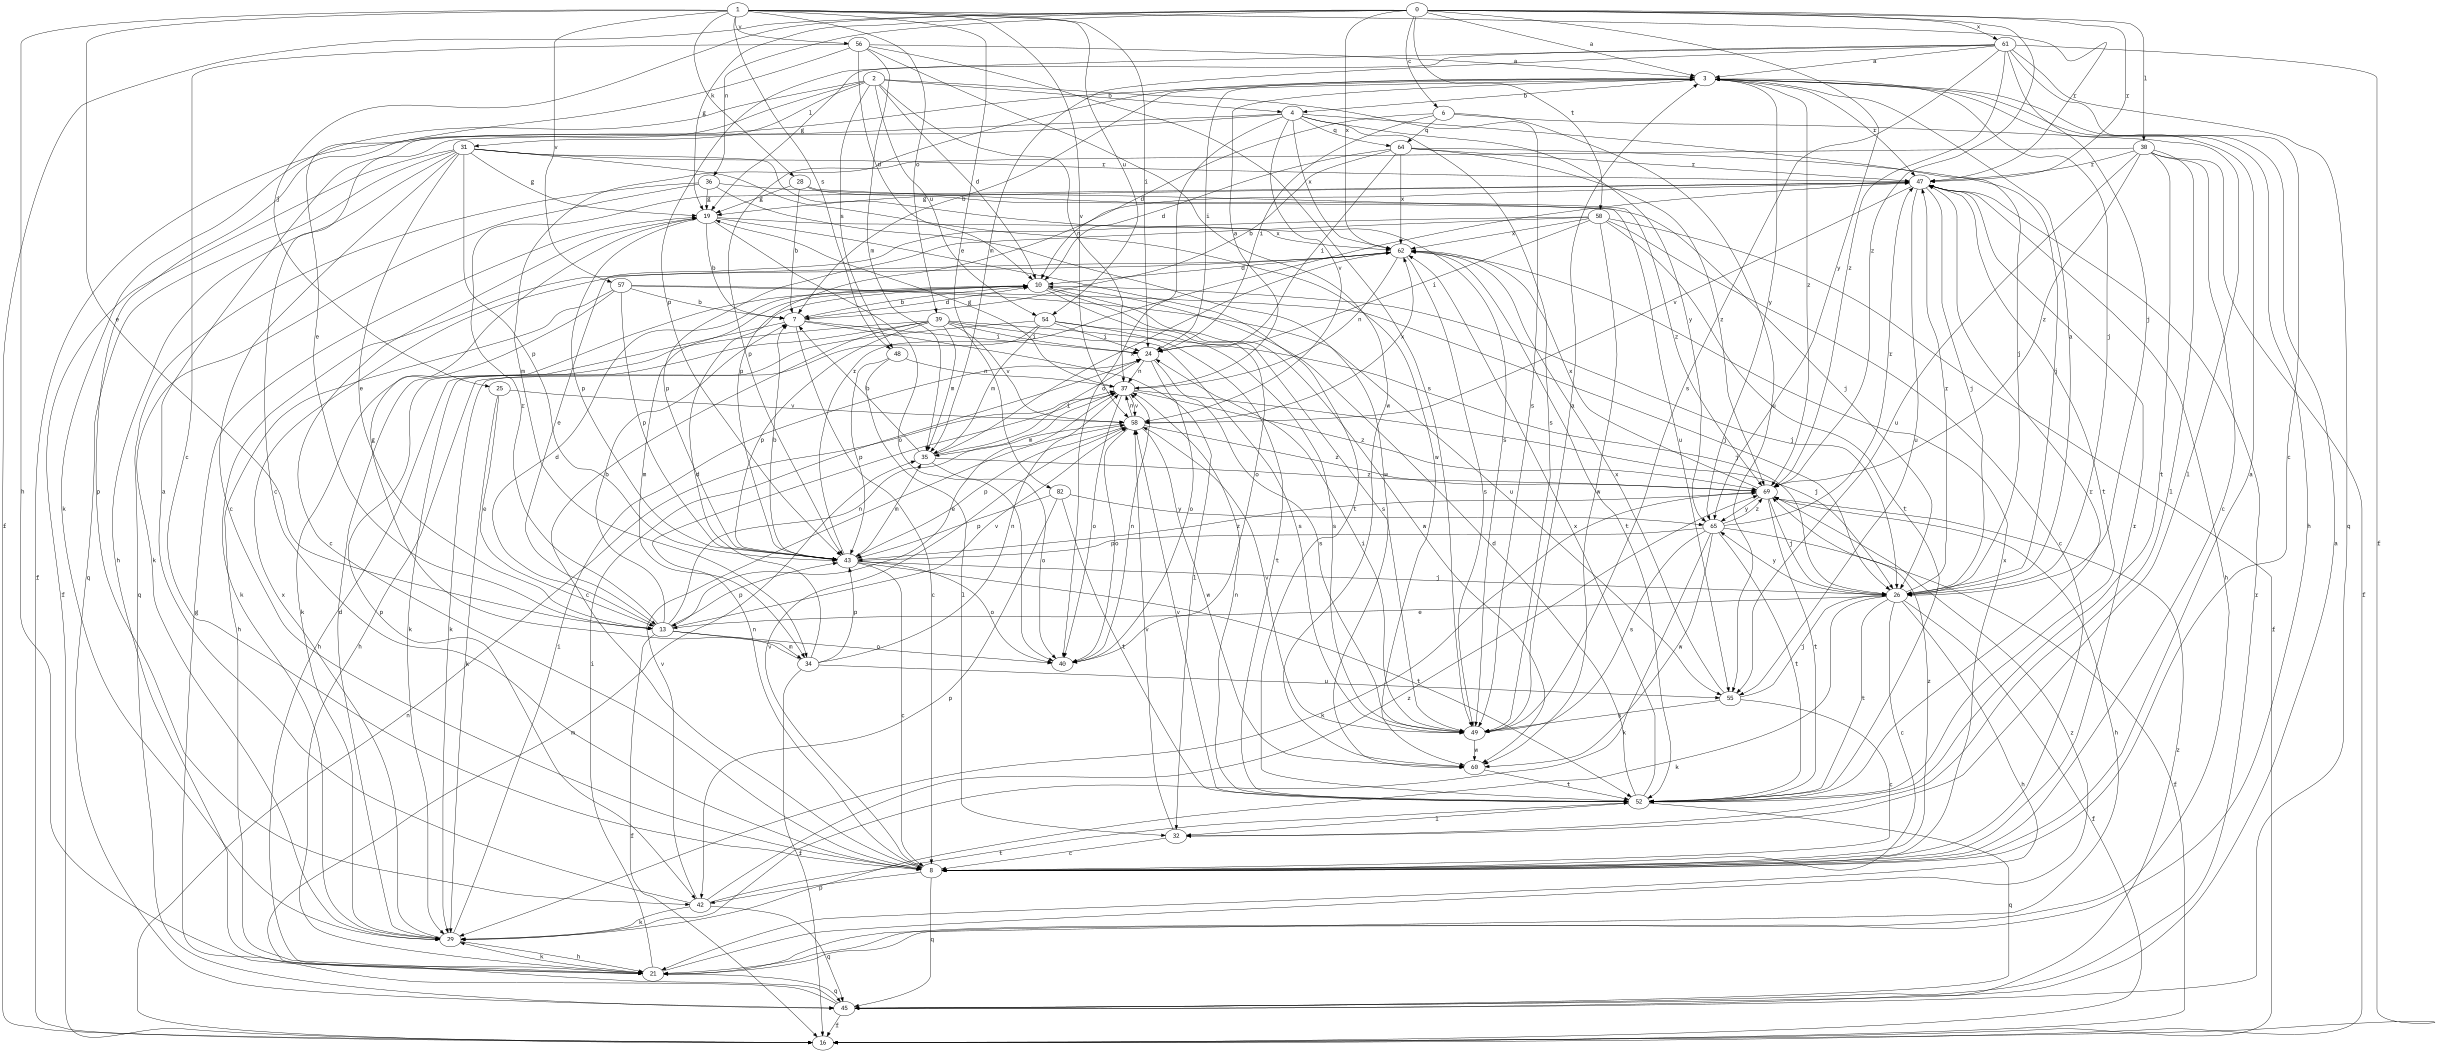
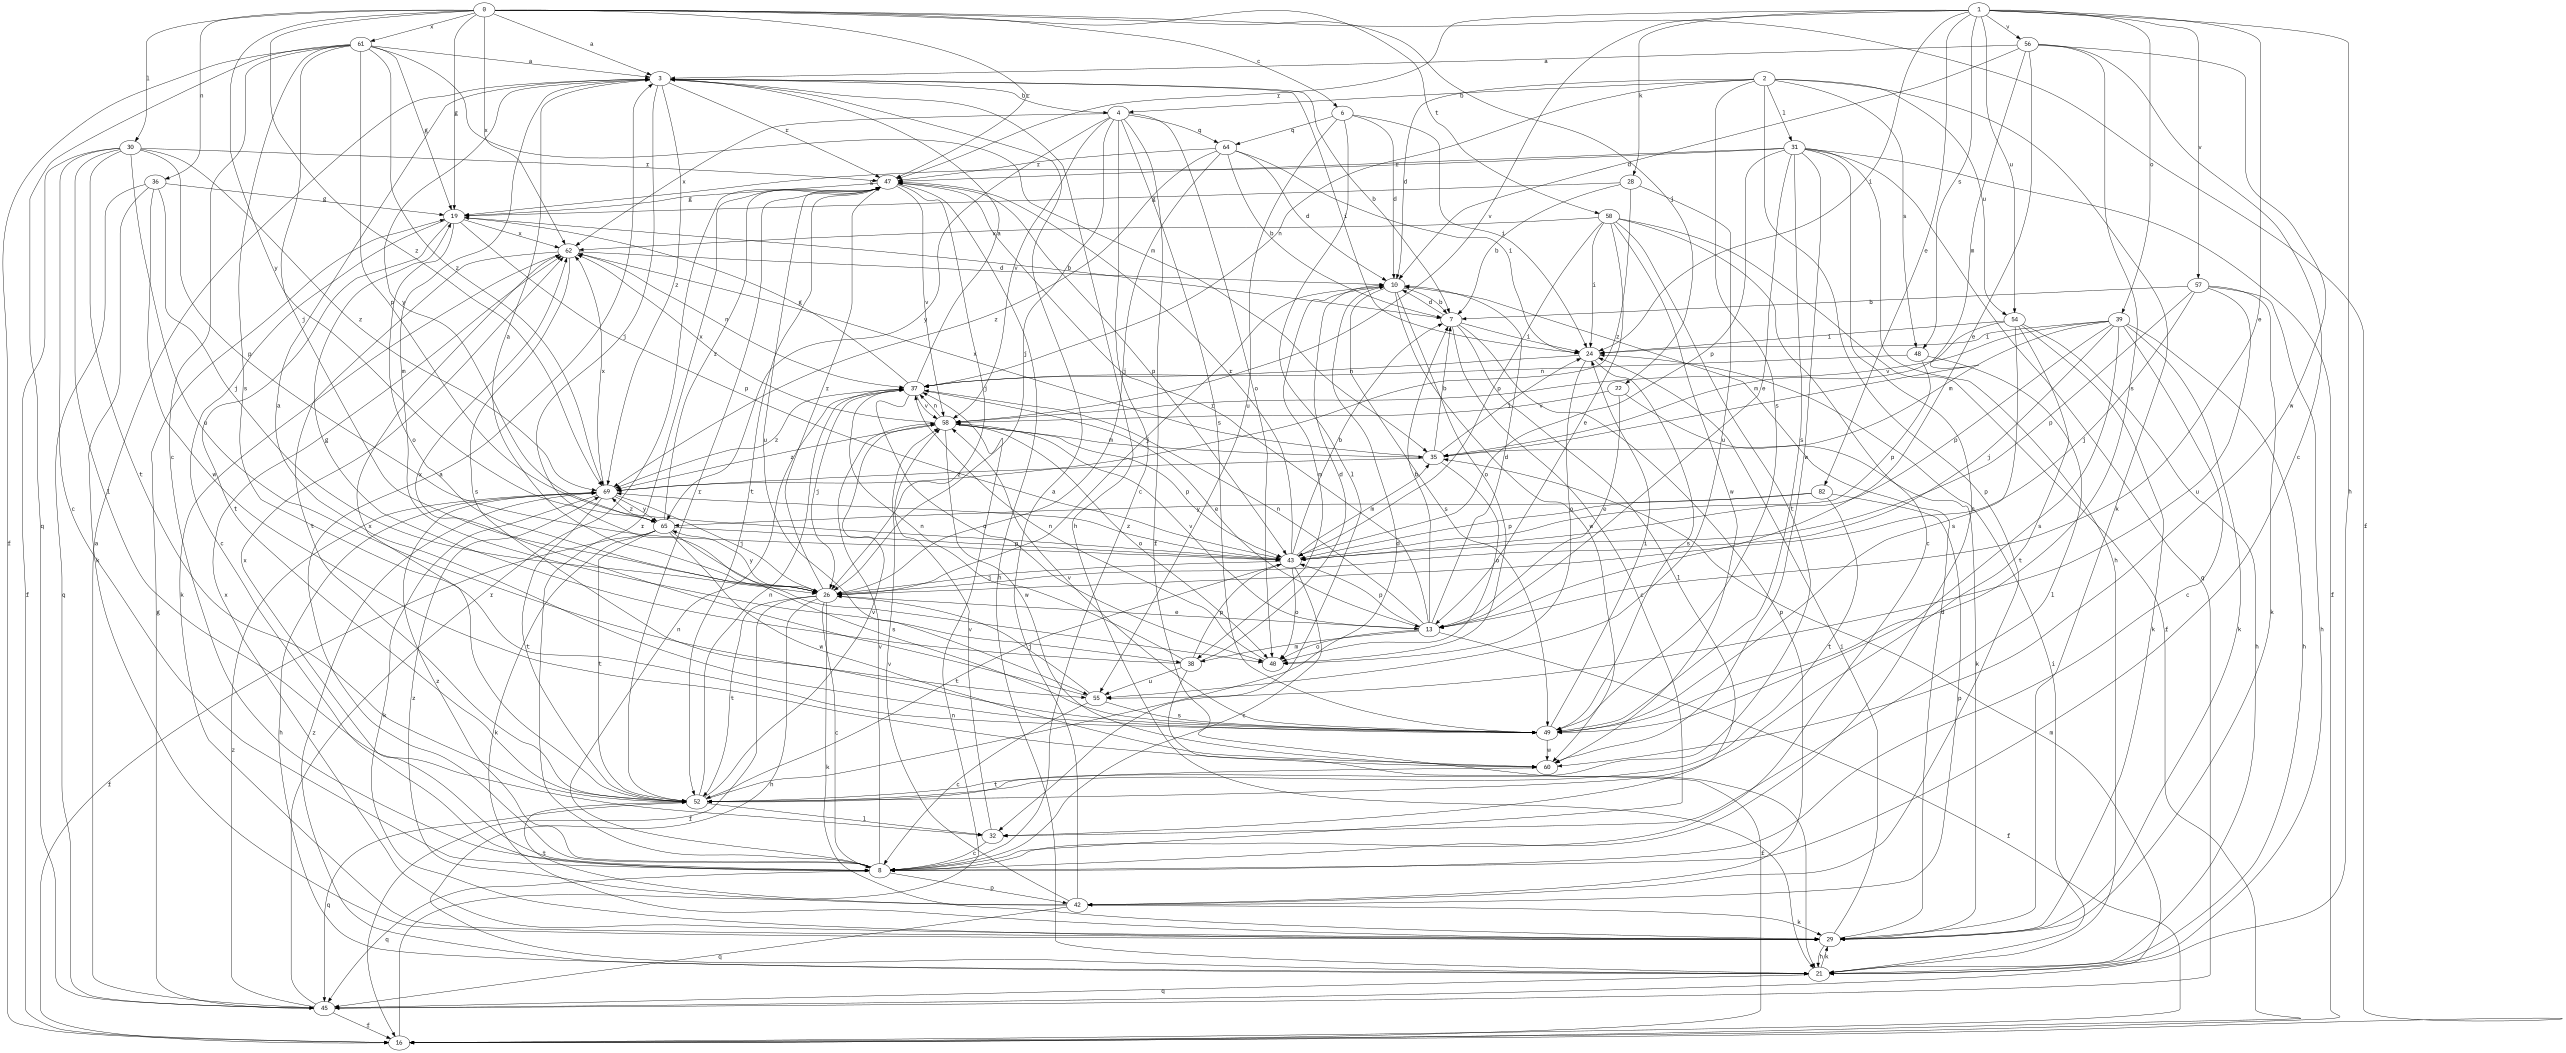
(1401, 199) -> none
(500, 389) -> (1618, 389)
(43, 420) -> (1256, 744)
(808, 664) -> (1191, 664)
